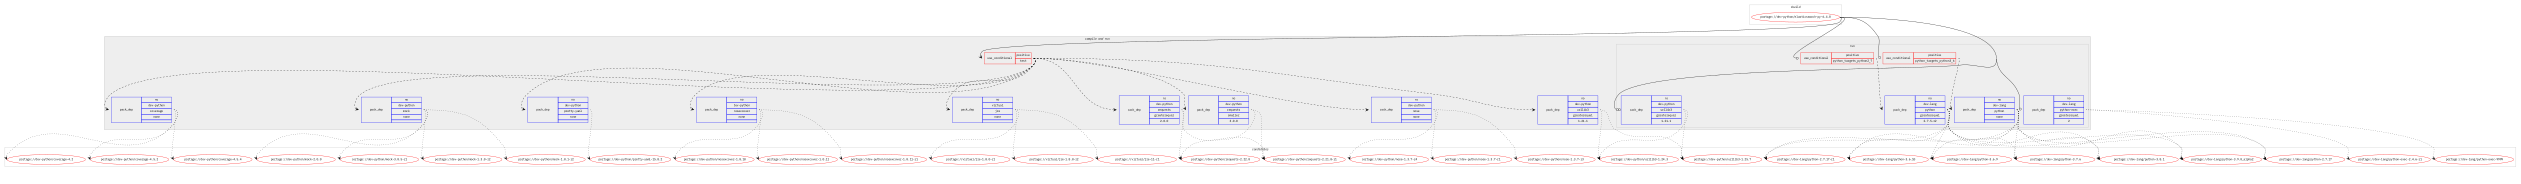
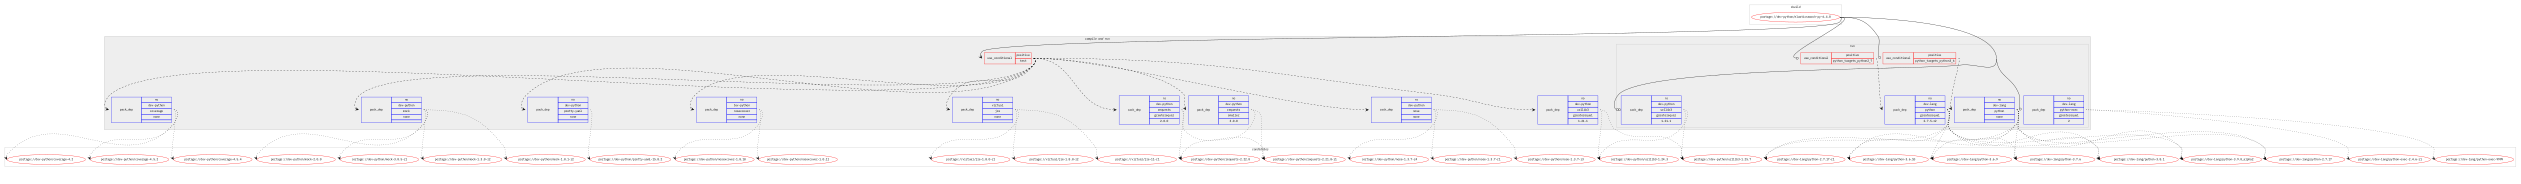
(884, 160) -> none
